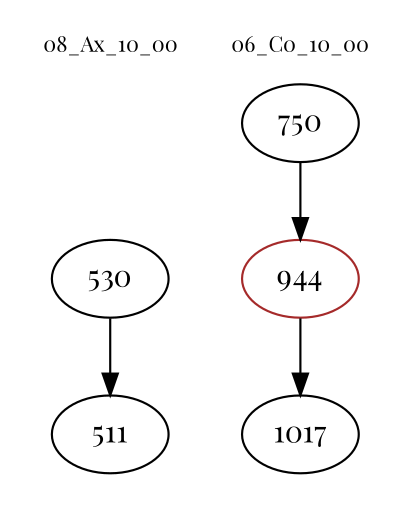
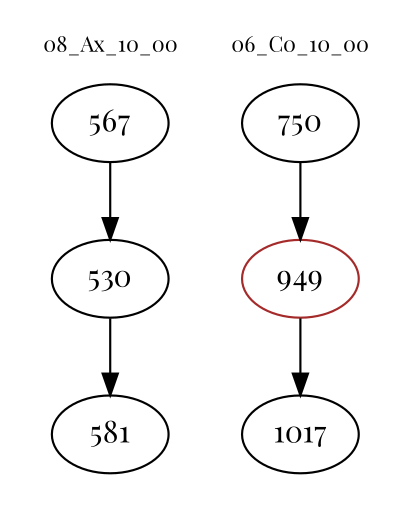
none -> (110, 123)
(300, 279) -> (300, 279)
(110, 434) -> (110, 434)
